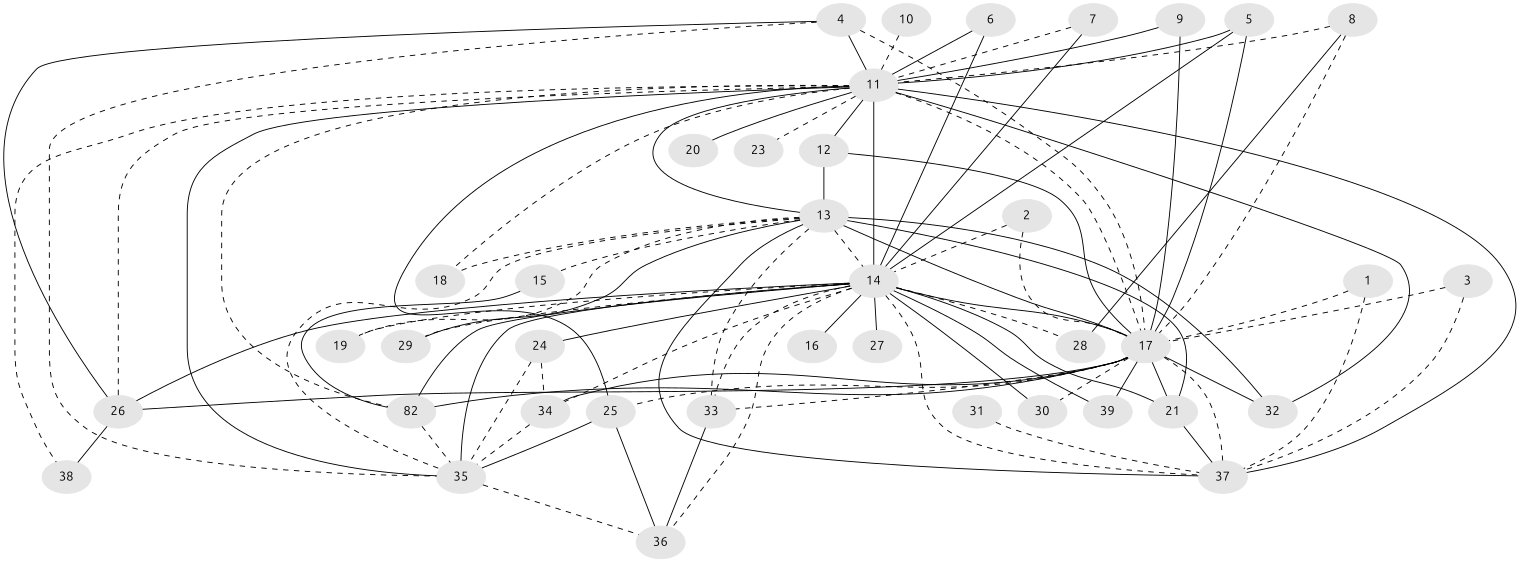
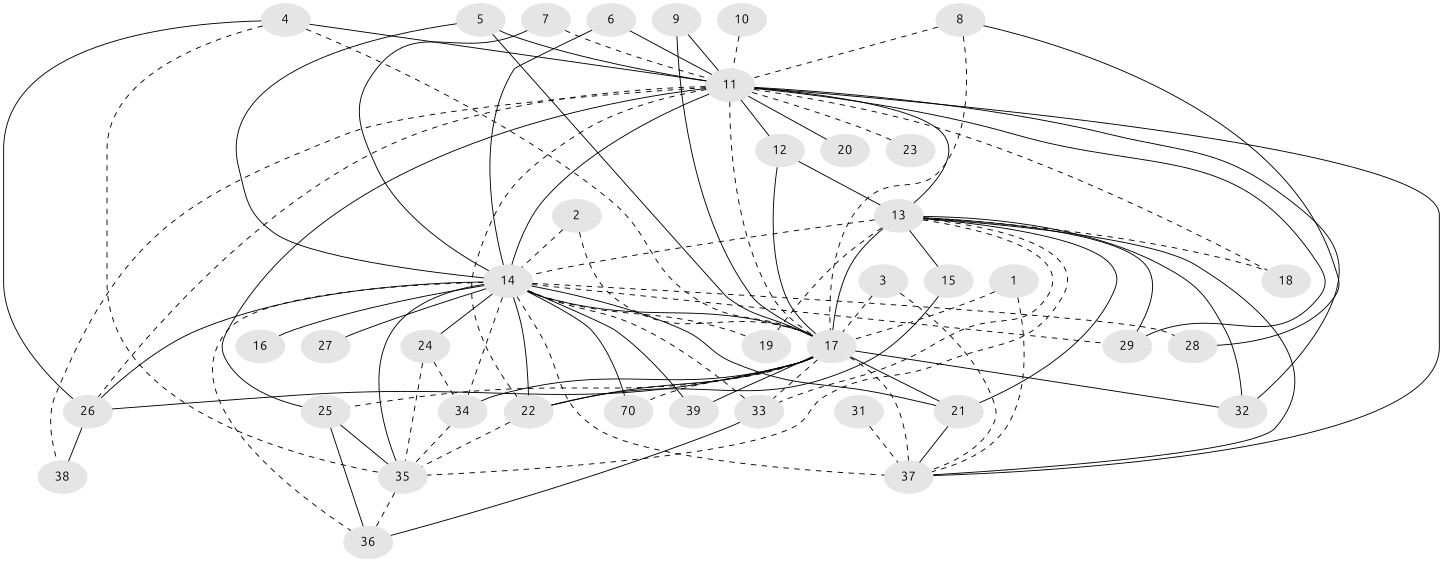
(276, 128) -> (1161, 163)
(691, 238) -> (924, 249)
(411, 412) -> (529, 412)
(1042, 412) -> (629, 412)
